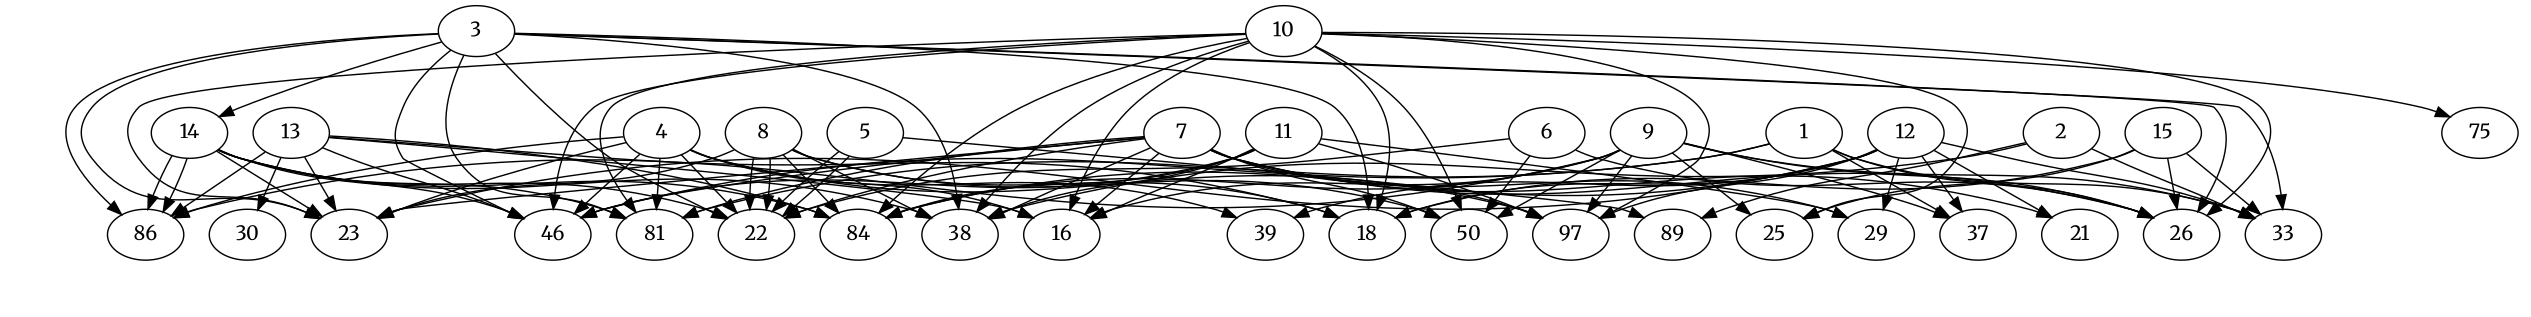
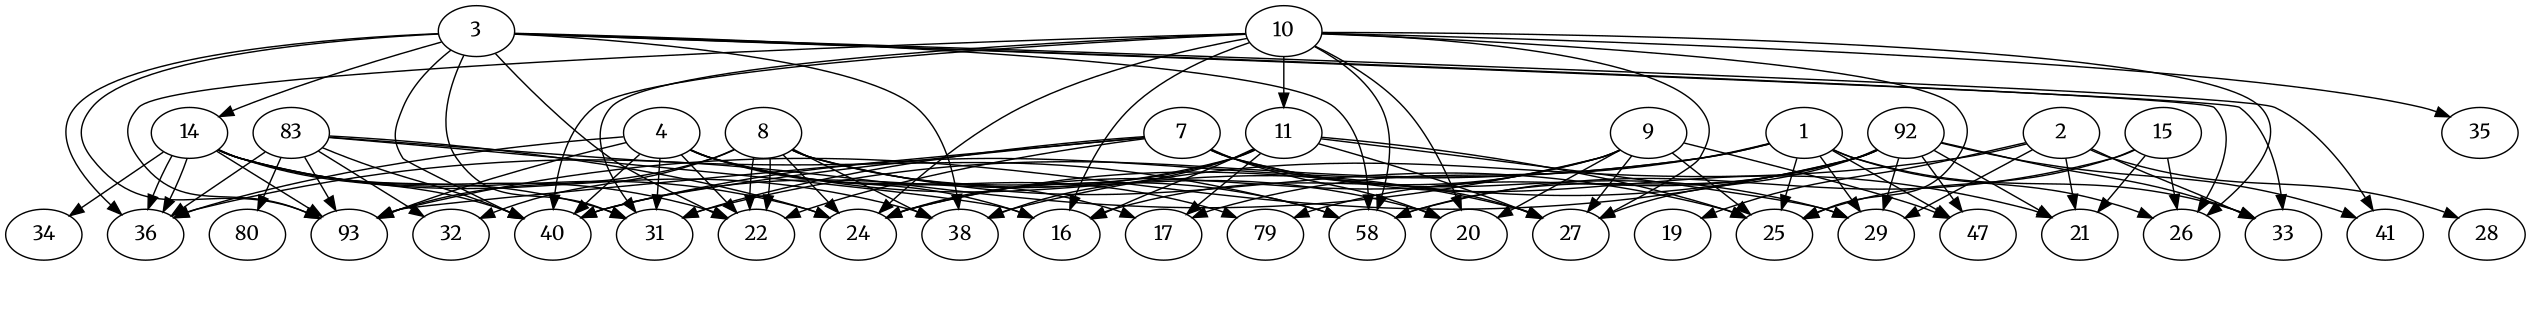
(1103, 98) -> (1284, 75)
(291, 133) -> (291, 133)
(865, 133) -> none
(1547, 133) -> none
(1906, 133) -> (1906, 133)
(2480, 133) -> (2480, 133)
none -> (1529, 164)
none -> (1992, 171)
(1963, 175) -> none
(1912, 176) -> none
none -> (2069, 176)
none -> (1791, 177)
none -> (1836, 178)
(1127, 179) -> none
(1077, 180) -> none
none -> (1262, 184)
(1675, 184) -> none
(2224, 184) -> (2126, 178)
none -> (44, 235)
(146, 235) -> (146, 235)
(247, 235) -> (247, 235)
(349, 235) -> (349, 235)
none -> (451, 235)
(553, 235) -> (553, 235)
(655, 235) -> (655, 235)
(858, 235) -> (858, 235)
none -> (1164, 235)
(1265, 235) -> (1265, 235)
(1367, 235) -> (1367, 235)
(1469, 235) -> (1469, 235)
(1571, 235) -> (1571, 235)
(1673, 235) -> (1673, 235)
(1978, 235) -> (1978, 235)
none -> (2385, 235)
none -> (2487, 235)
